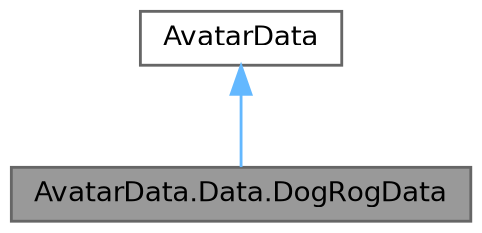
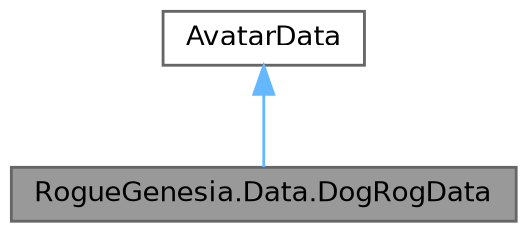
(241, 194) -> (264, 194)
